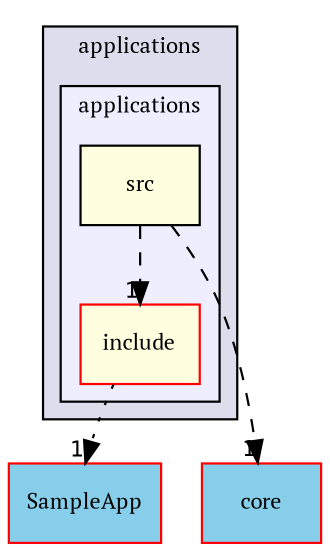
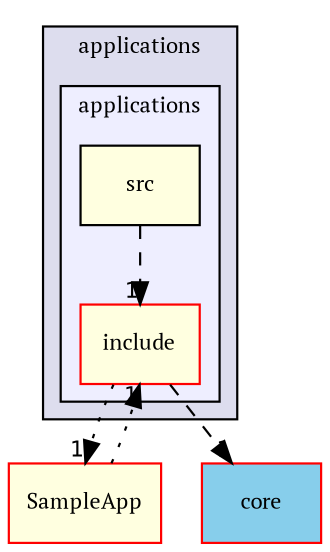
(204, 274) -> (194, 415)
none -> (123, 435)
(85, 503) -> (85, 503)
